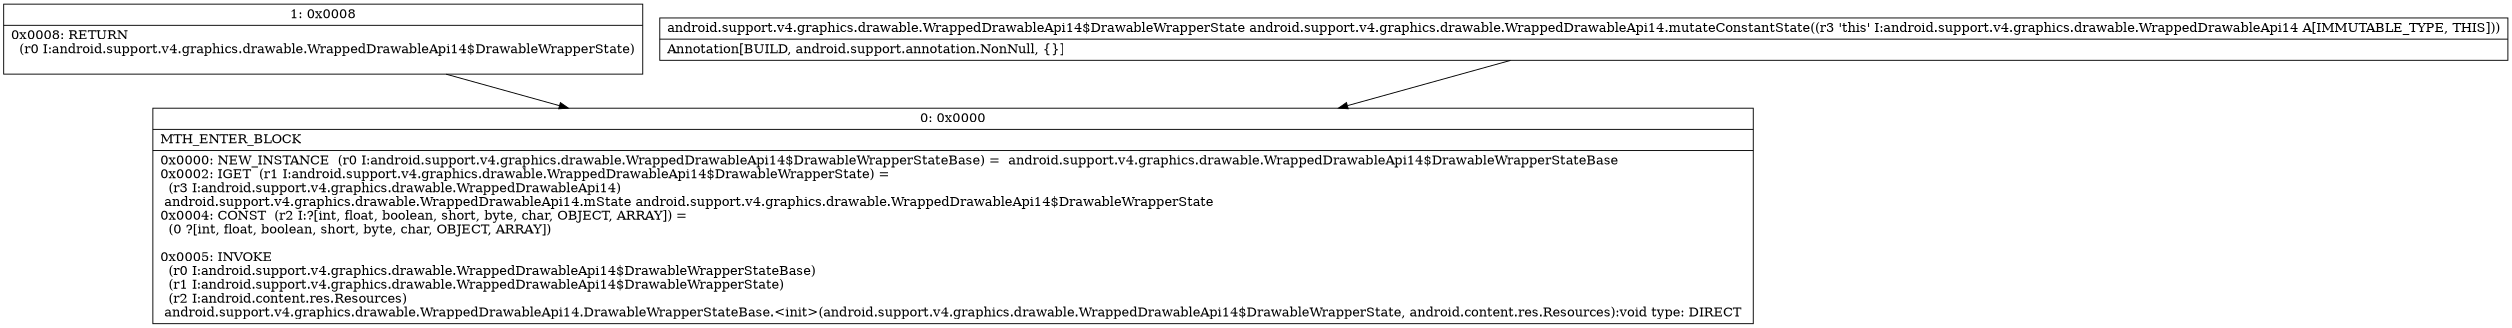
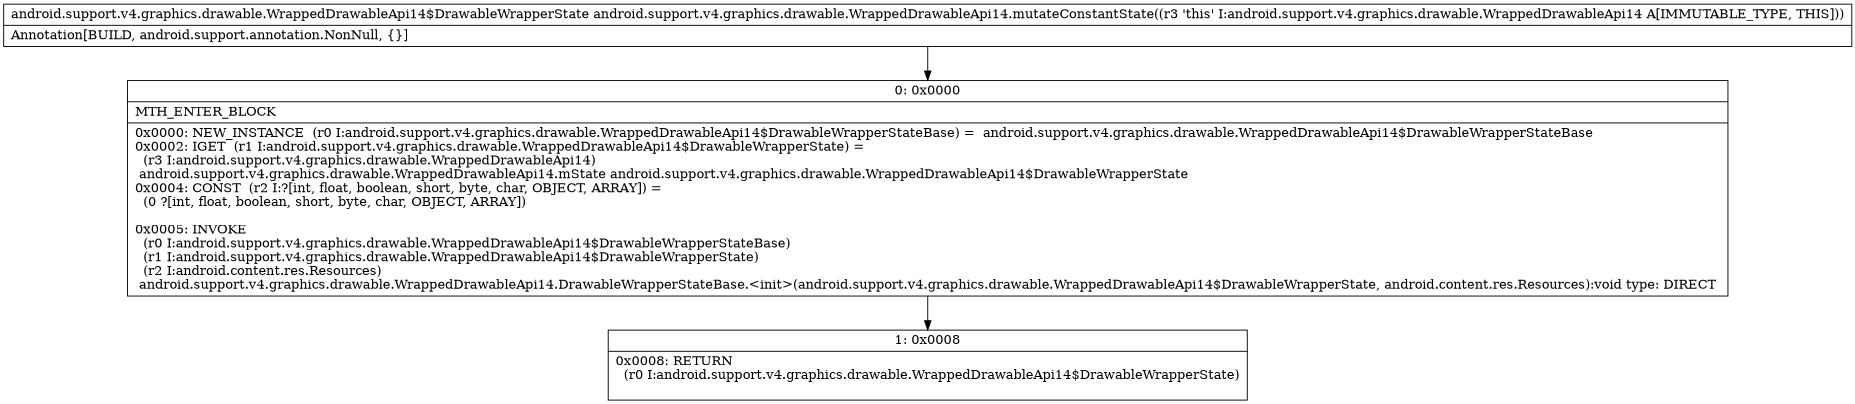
(503, 90) -> (928, 308)
